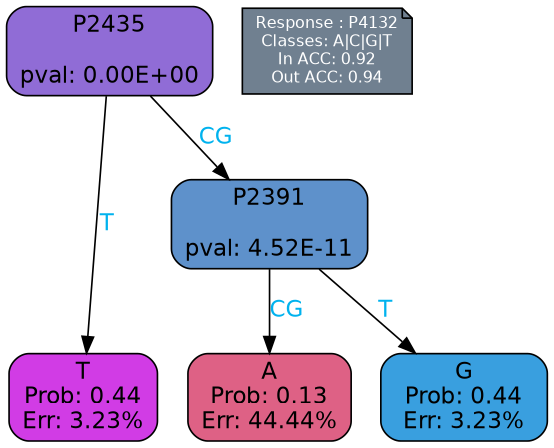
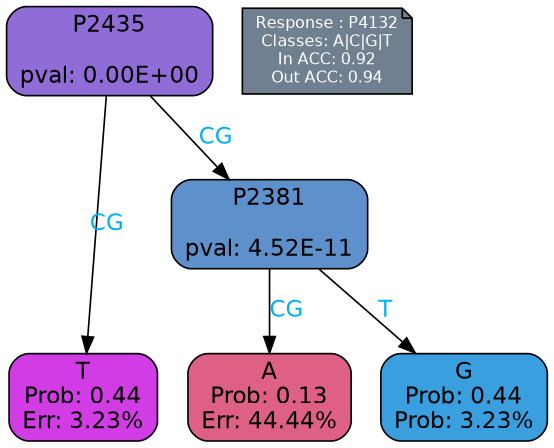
(107, 224) -> (107, 224)
(270, 224) -> (270, 224)
(464, 397) -> (464, 397)
